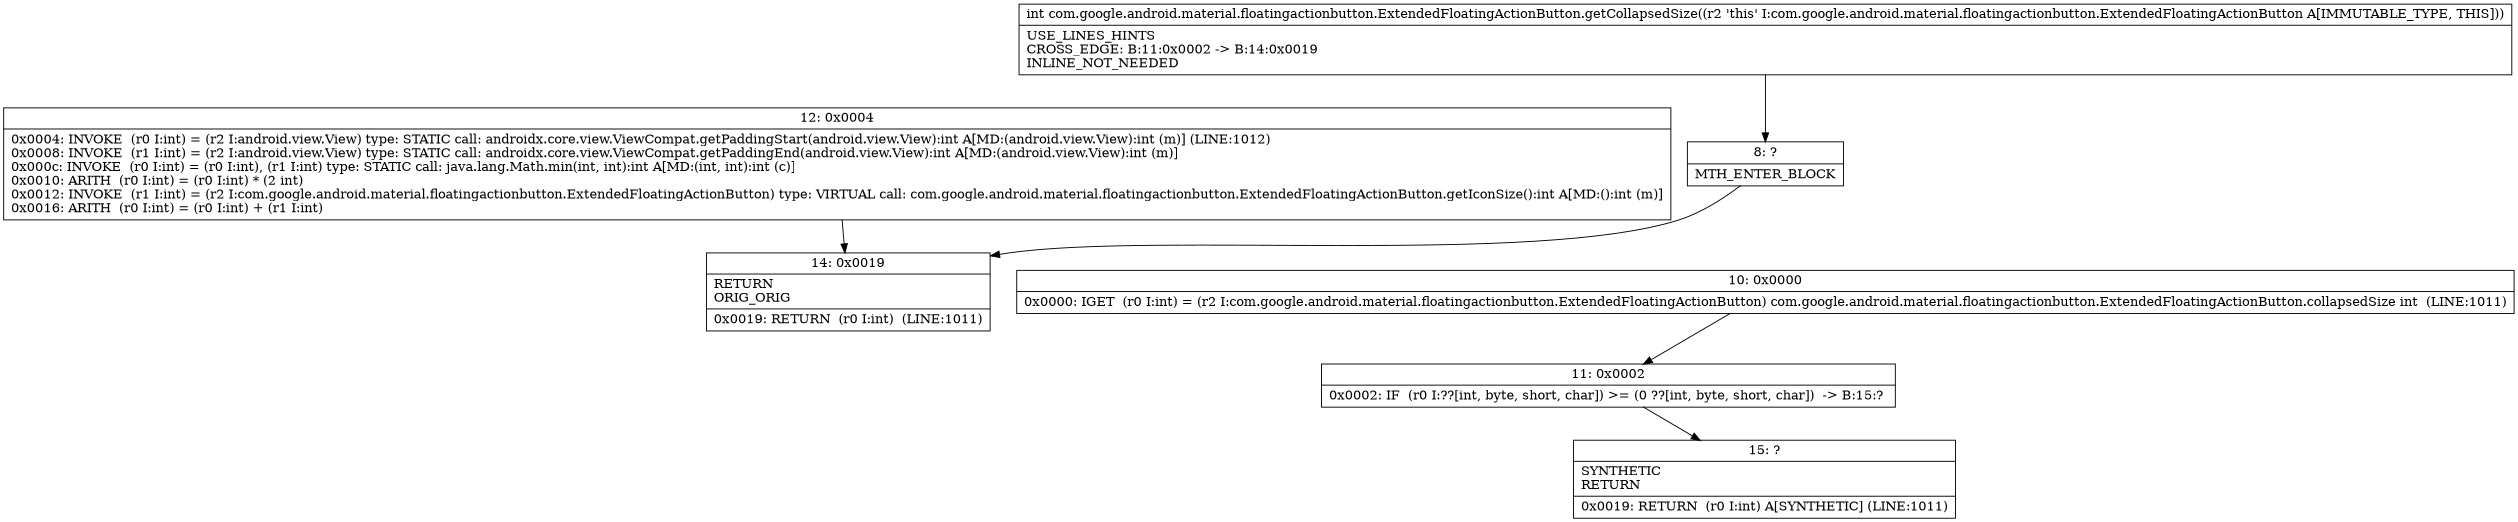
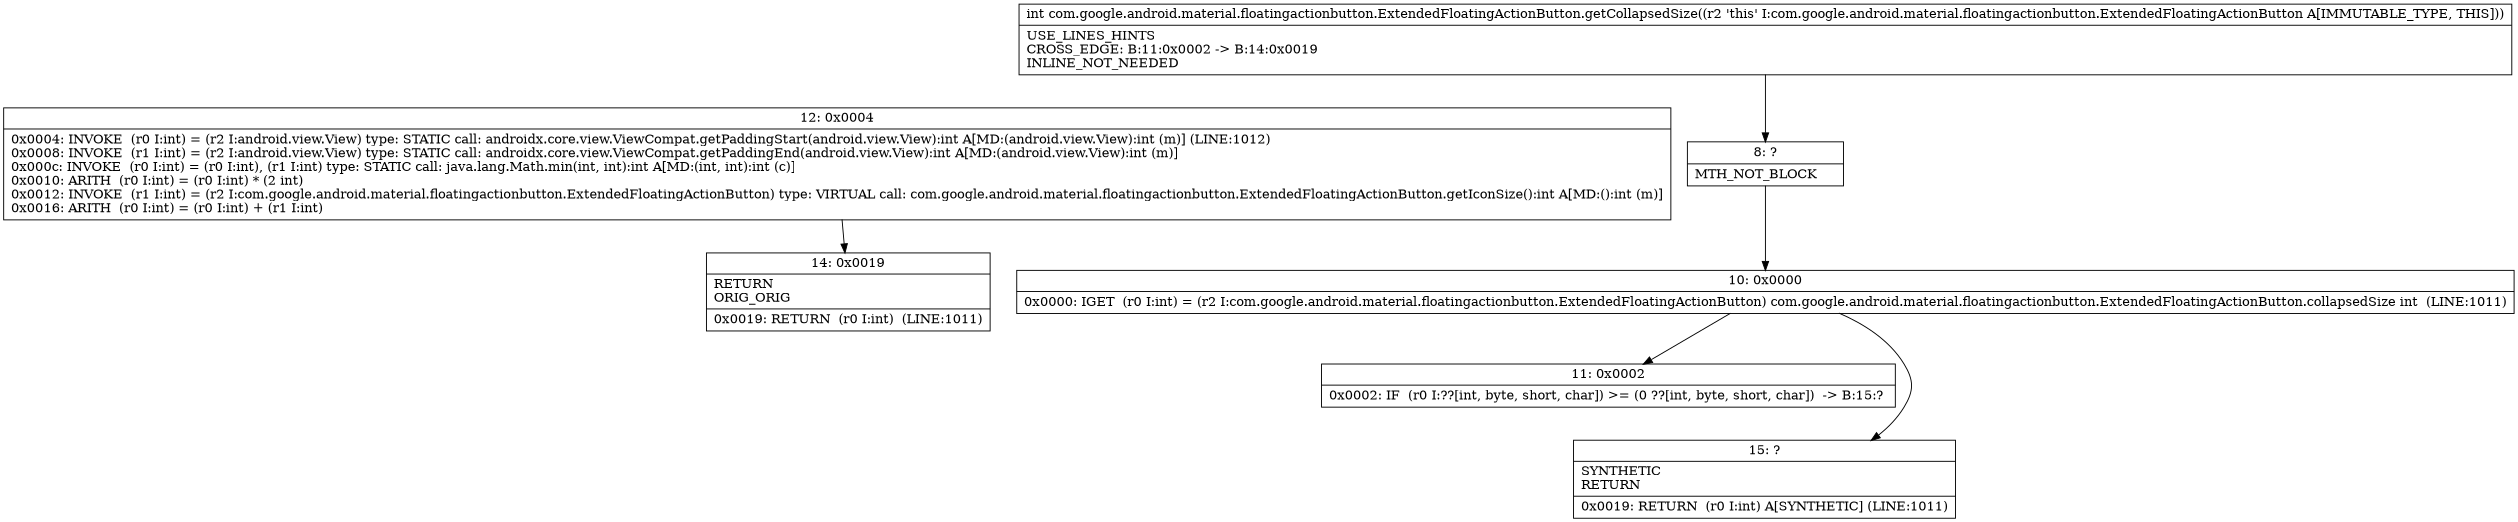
(1765, 174) -> (1756, 174)
(1376, 245) -> (1765, 223)
(1668, 421) -> (1904, 364)
